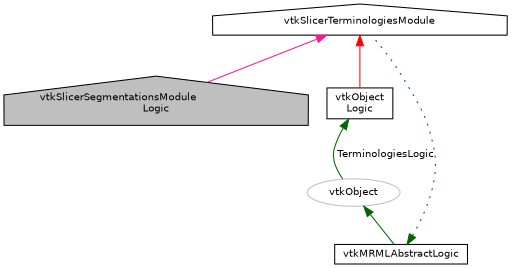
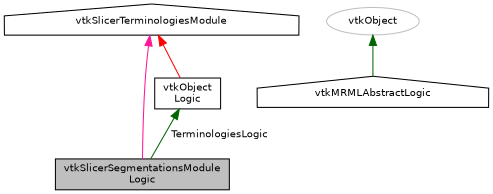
(156, 103) -> (142, 174)
(429, 130) -> none
(333, 154) -> (162, 138)
(401, 254) -> (373, 93)
